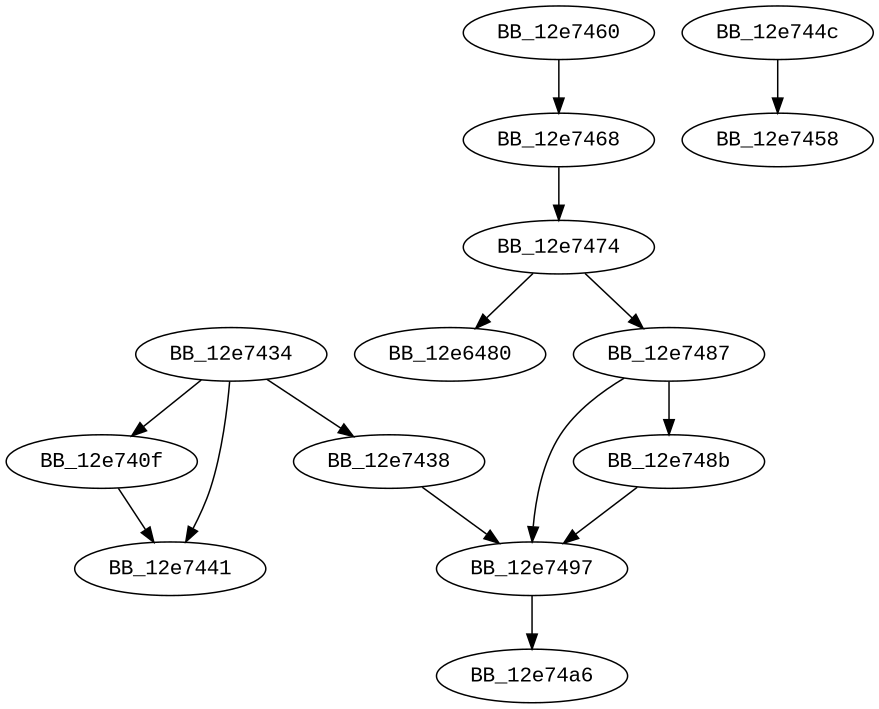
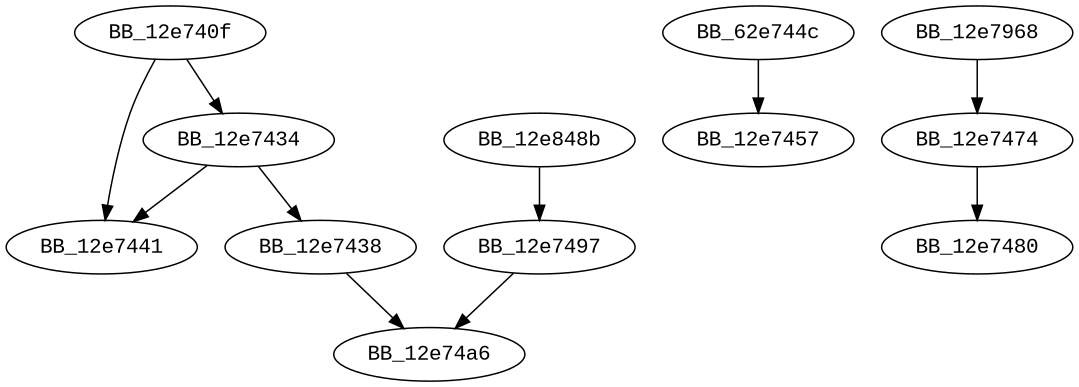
(559, 33) -> none
(778, 33) -> (758, 33)
(559, 140) -> (977, 33)
(778, 140) -> (758, 140)
(450, 354) -> (977, 247)
(669, 354) -> none
(172, 403) -> (200, 80)
(669, 462) -> (539, 140)
(454, 511) -> (369, 296)
